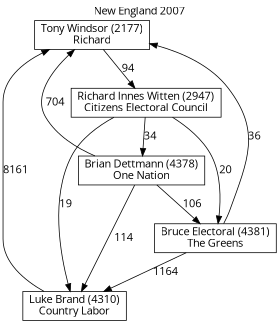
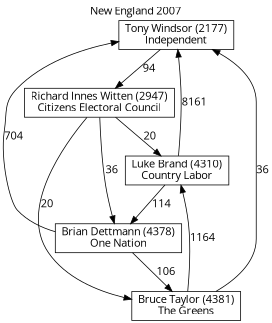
(92, 35) -> (176, 35)
(150, 137) -> (112, 170)
(66, 204) -> (150, 137)
(110, 235) -> (150, 201)
(215, 238) -> (186, 306)
